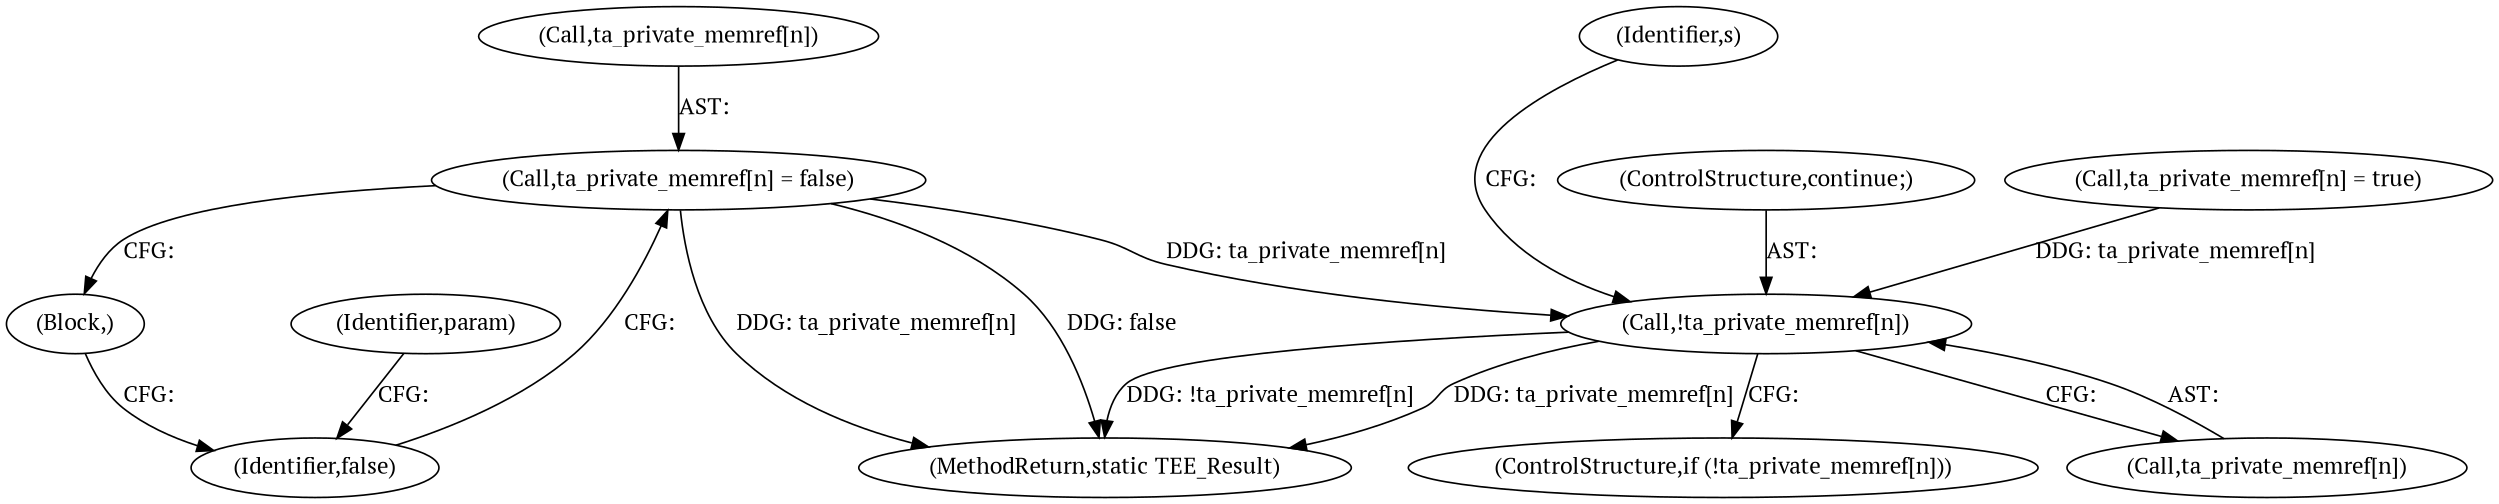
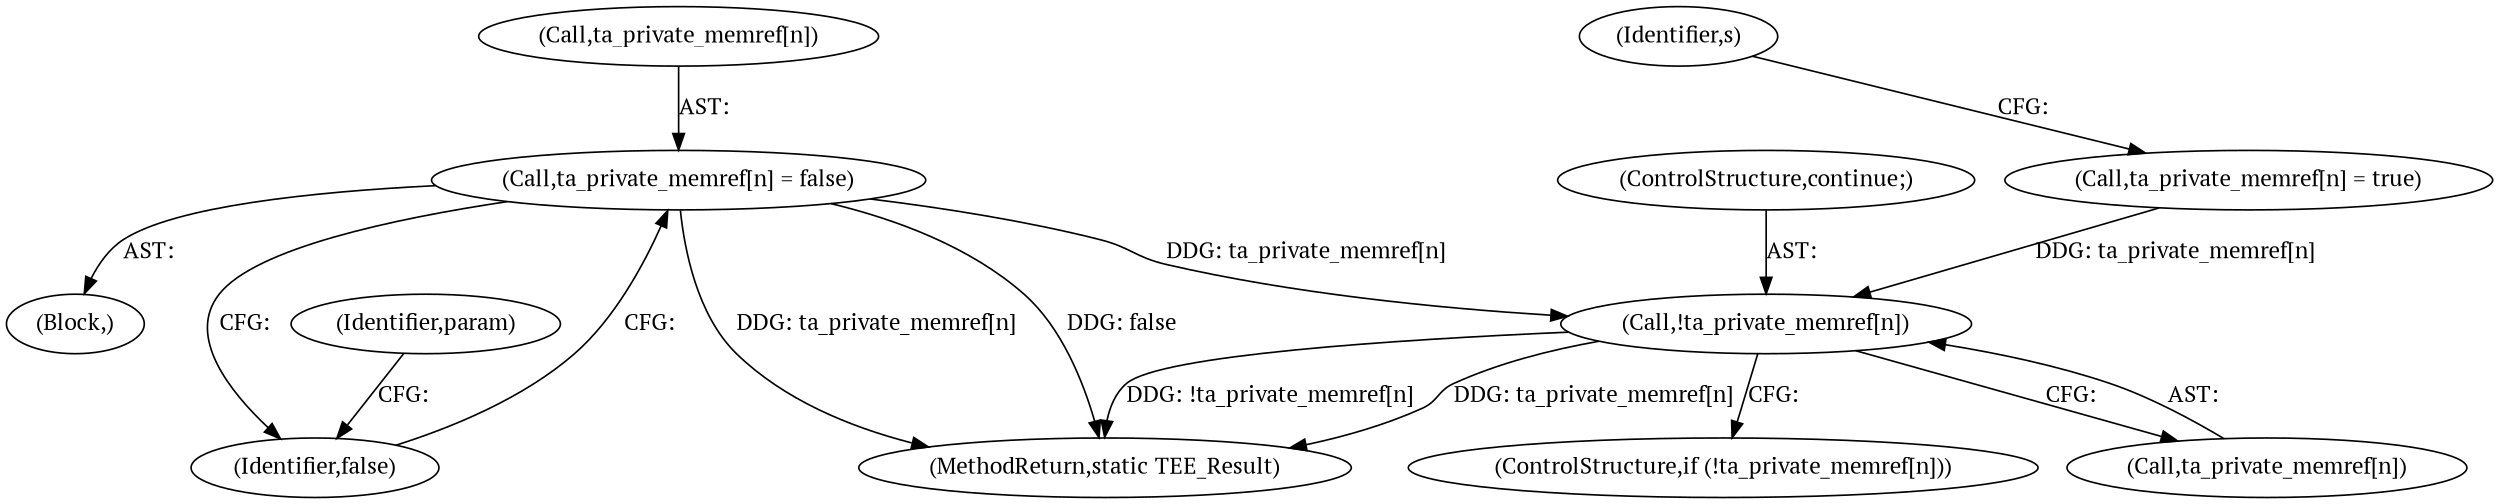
(1476, 177) -> (1941, 103)
(152, 252) -> (152, 252)
(130, 413) -> (283, 255)
